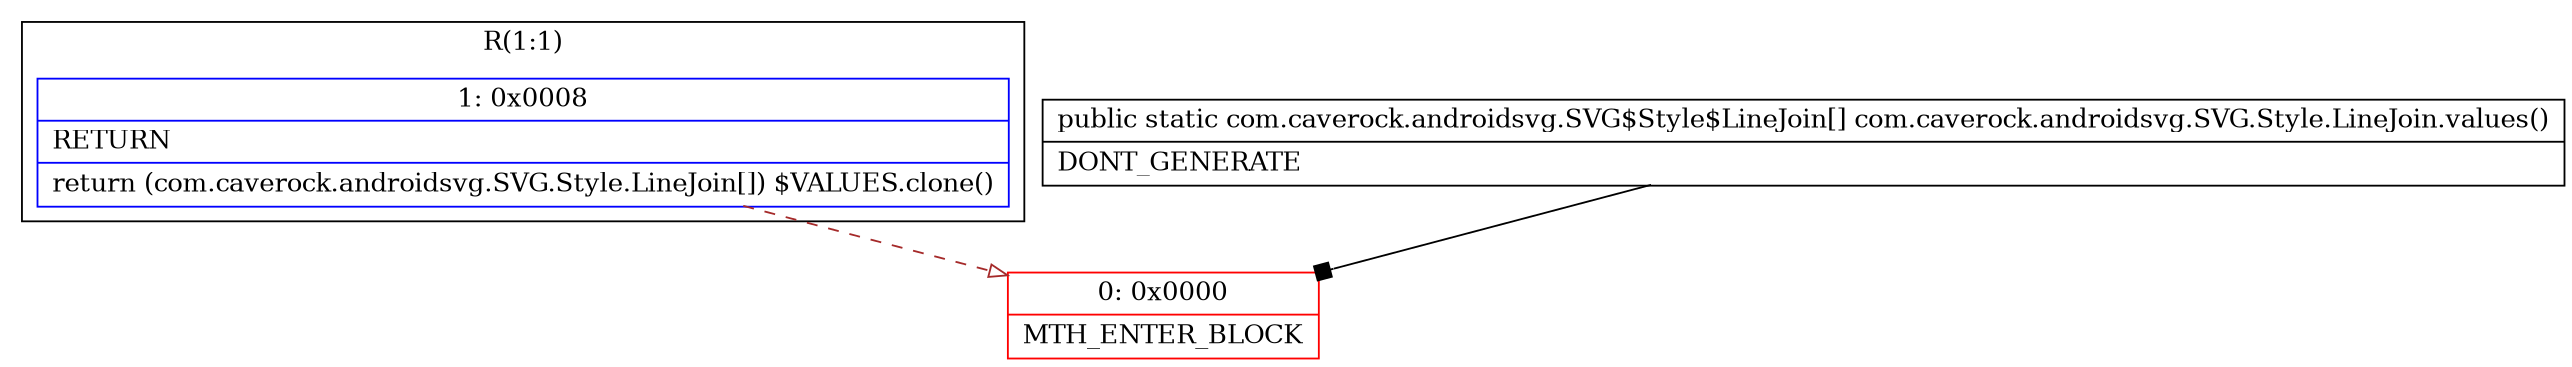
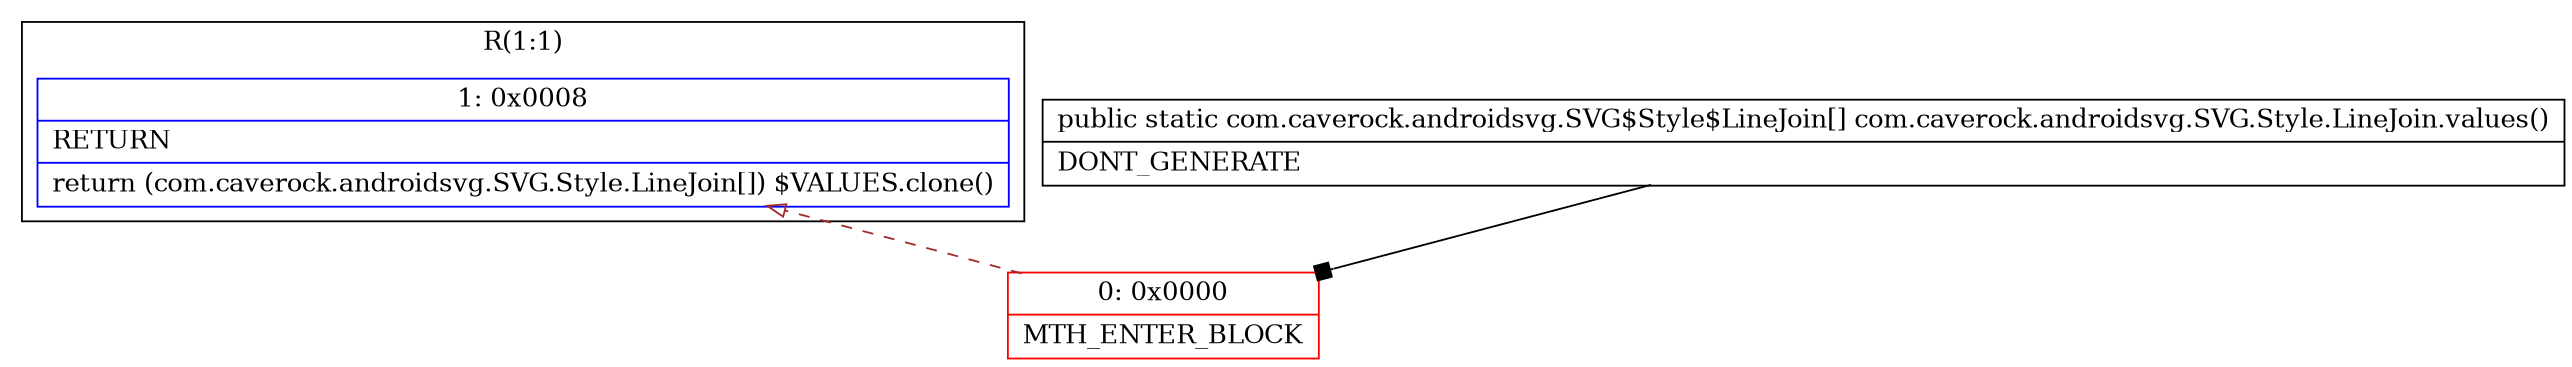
(866, 238) -> (903, 242)
